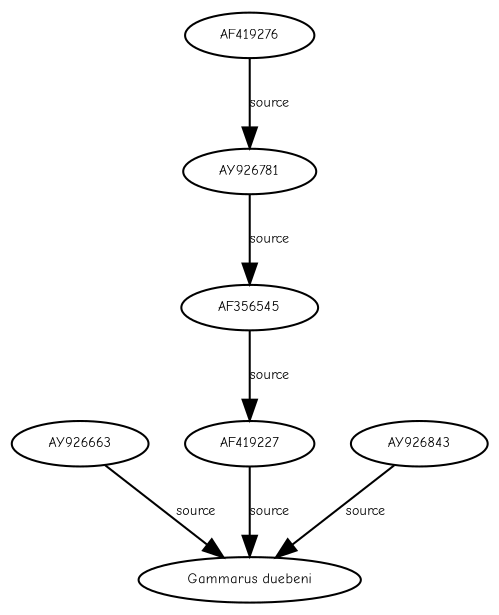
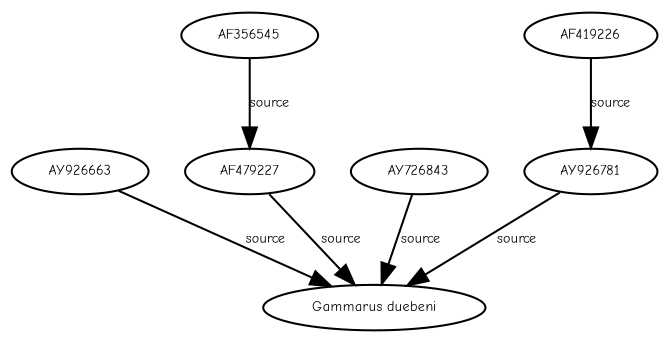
(250, 35) -> (591, 35)
(250, 229) -> (493, 233)
(250, 444) -> (250, 171)
(419, 444) -> (419, 171)
